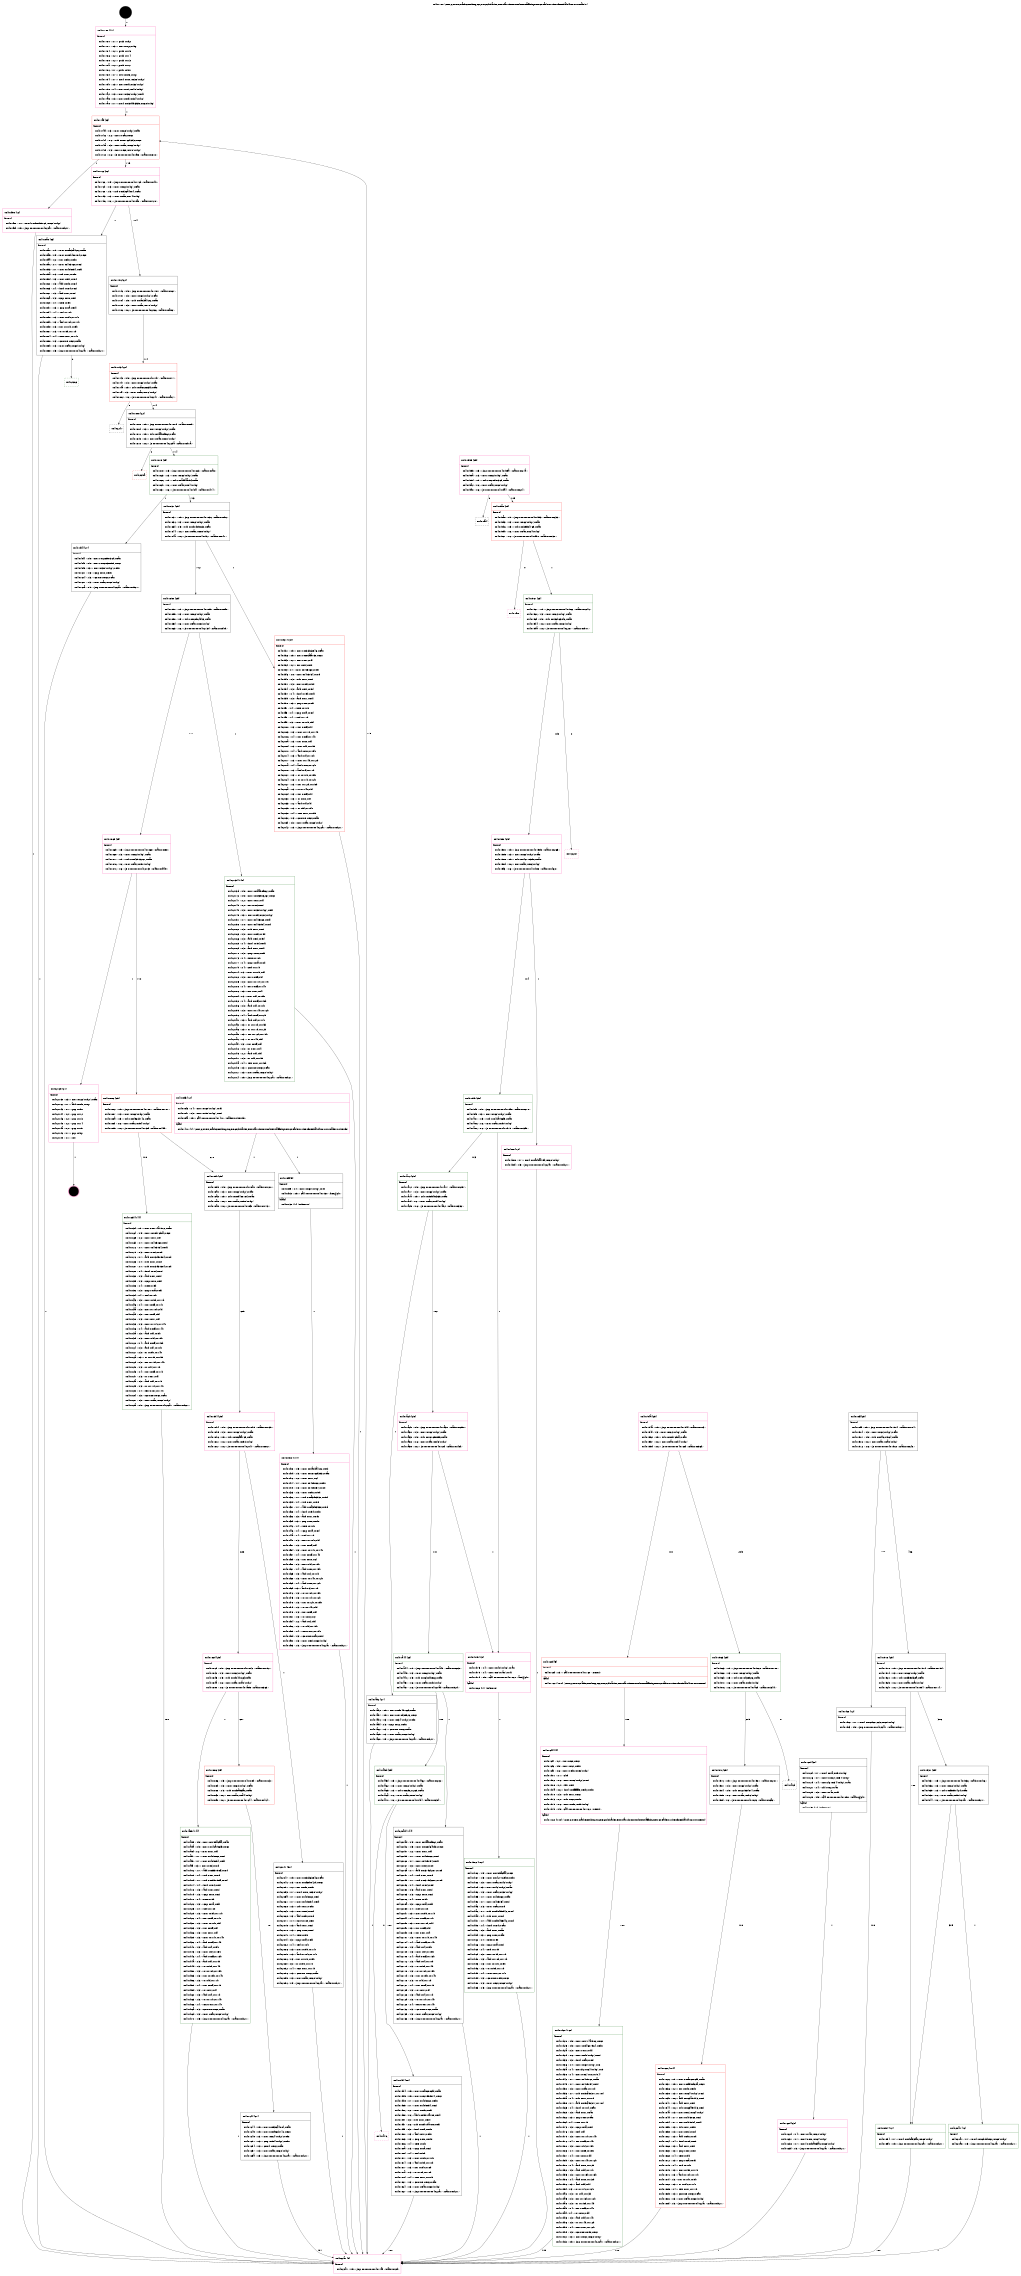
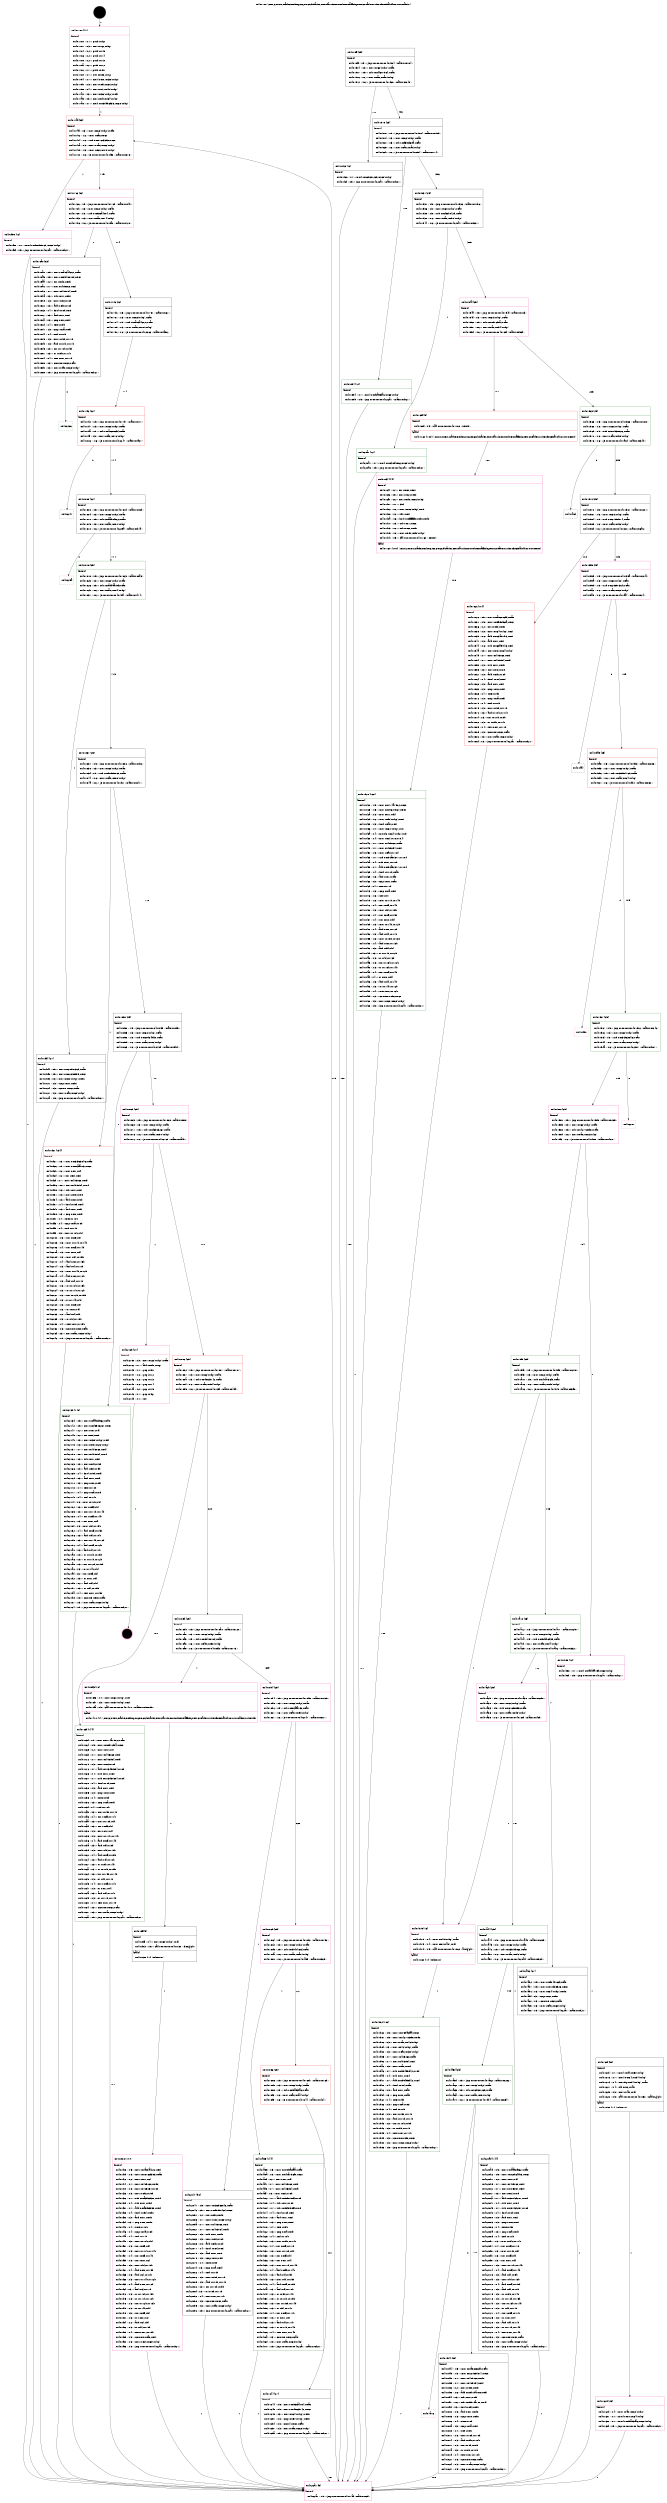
none -> (615, 546)
(552, 568) -> (628, 900)
(251, 1152) -> (189, 1667)
(932, 1964) -> (471, 262)
